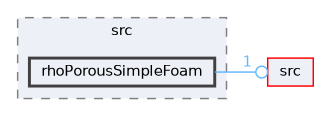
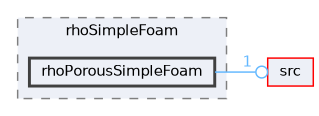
(122, 32) -> (122, 32)
